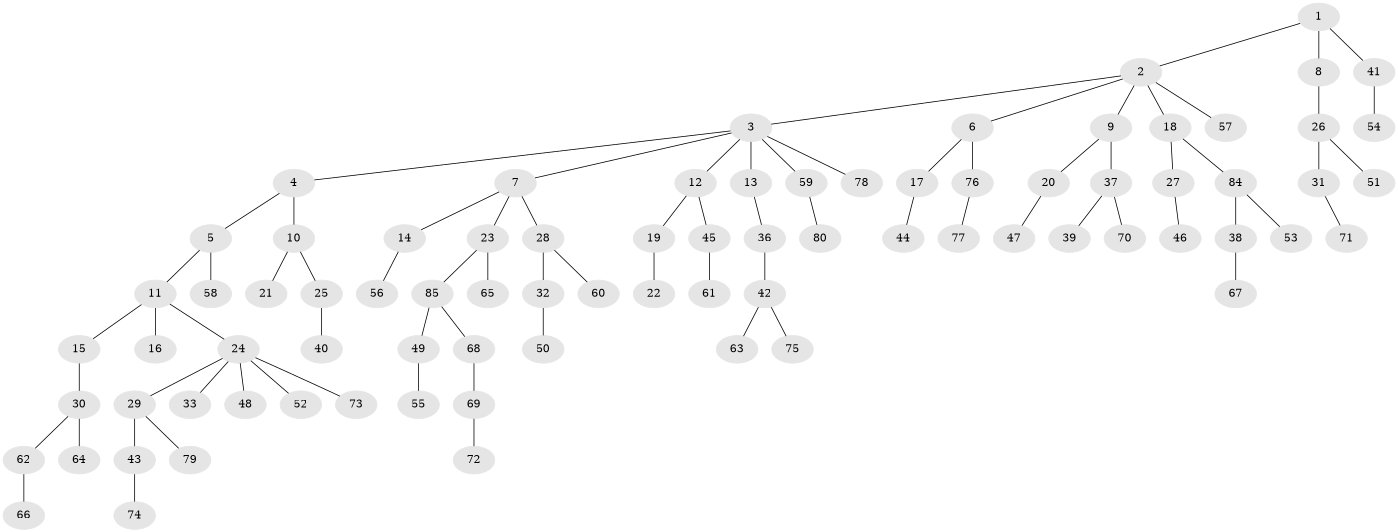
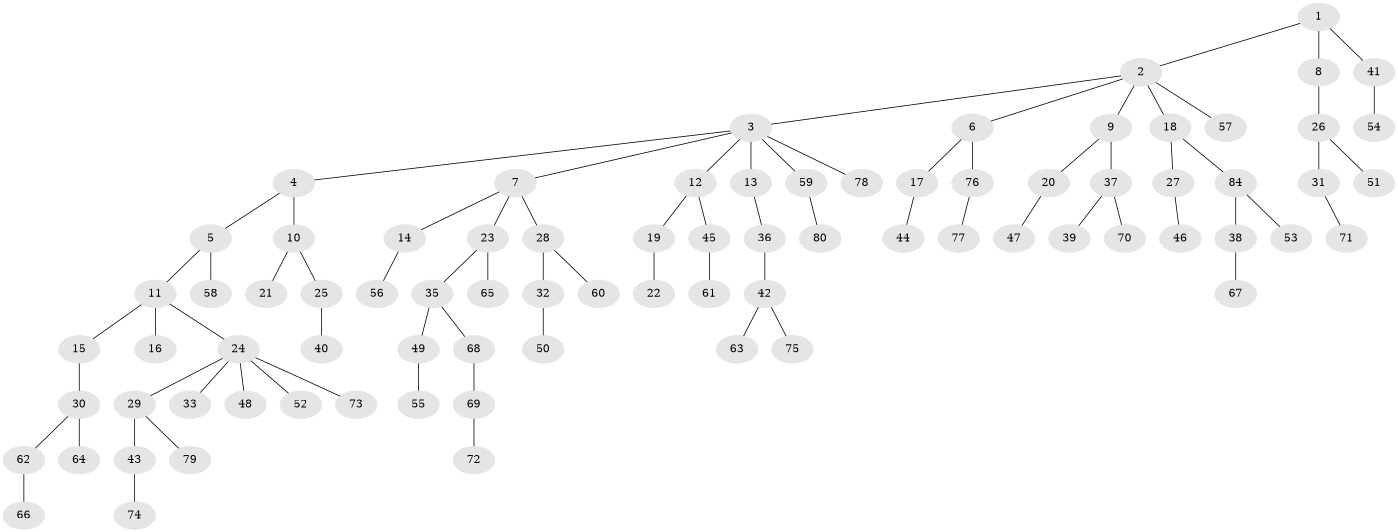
(432, 294) -> (432, 294)
